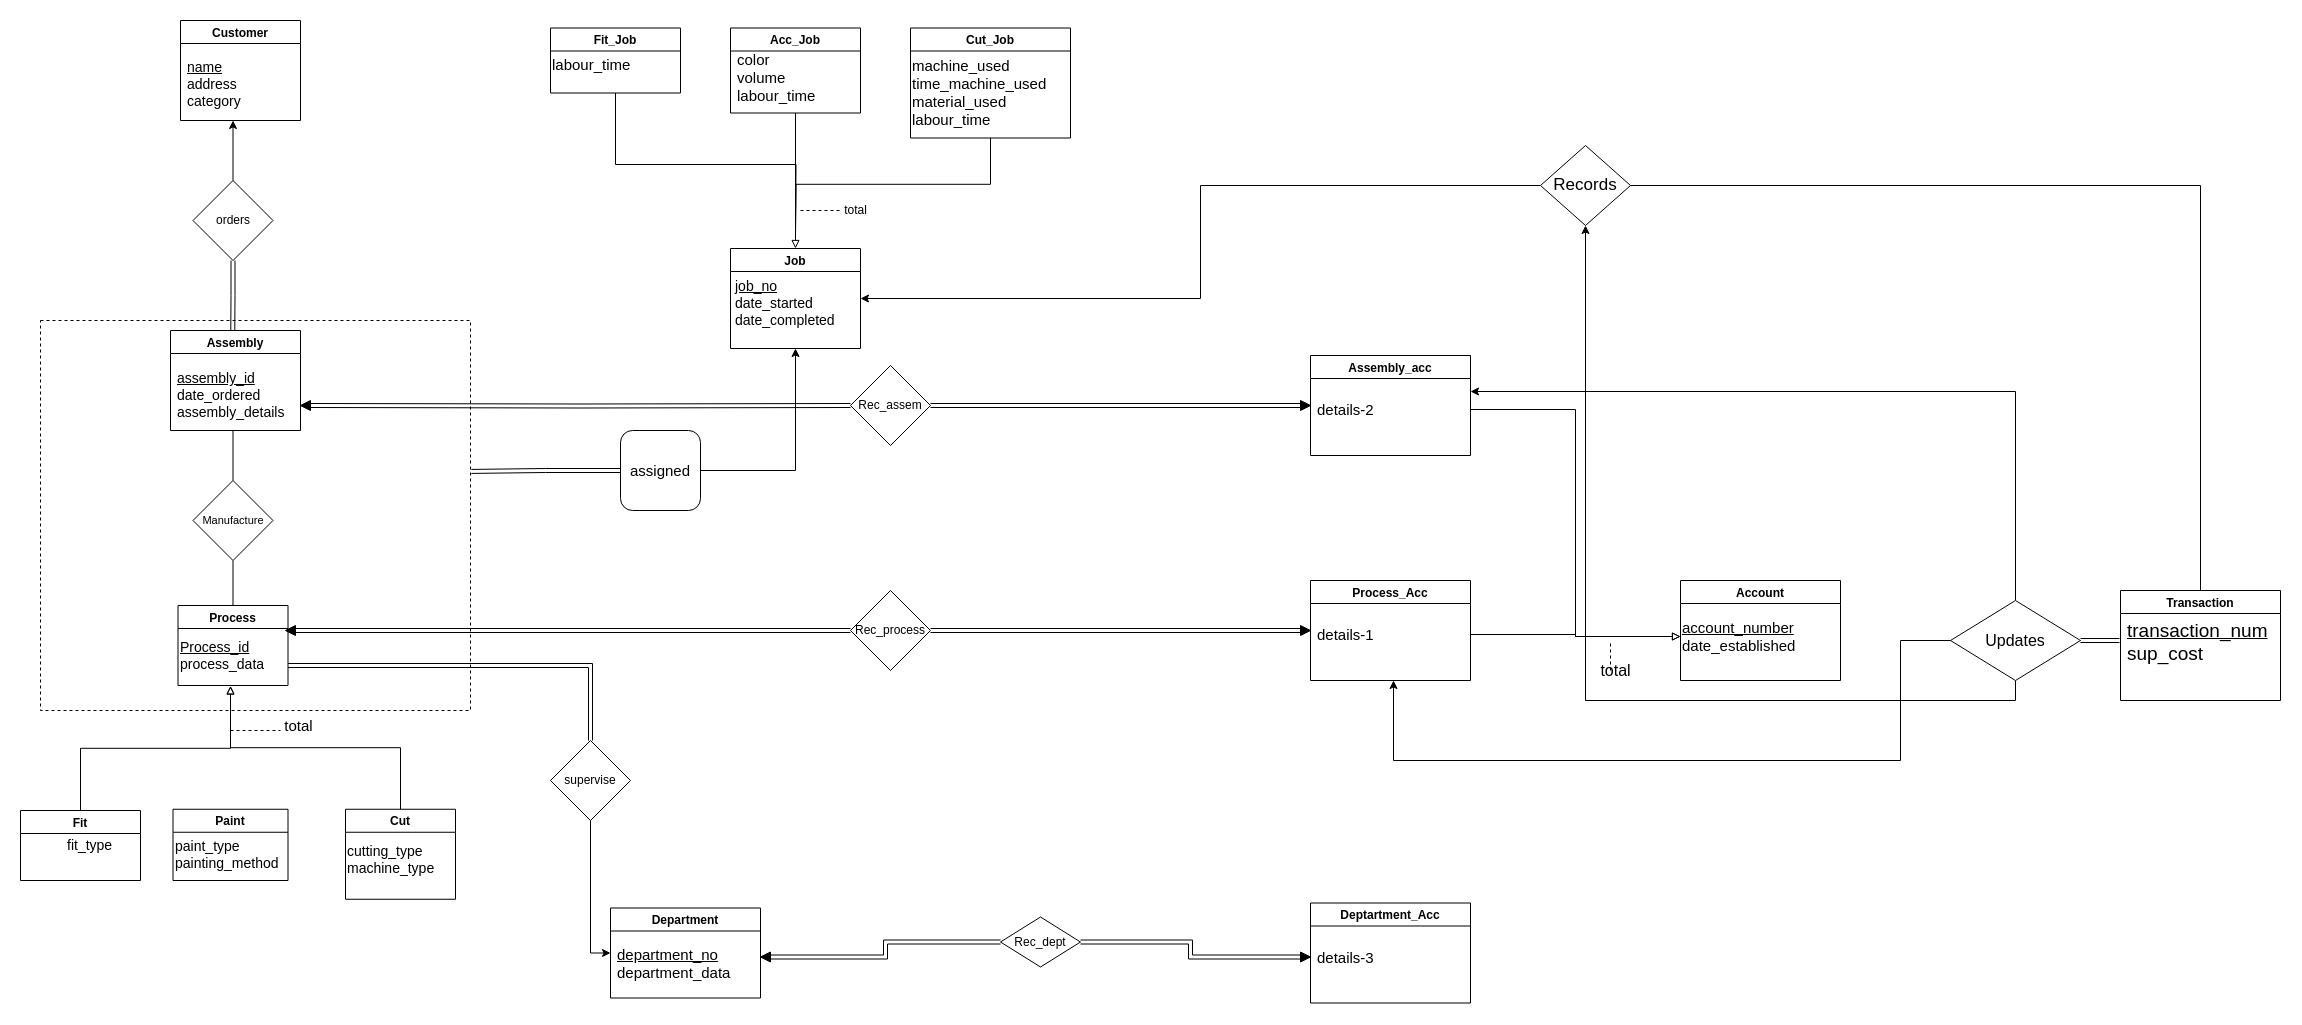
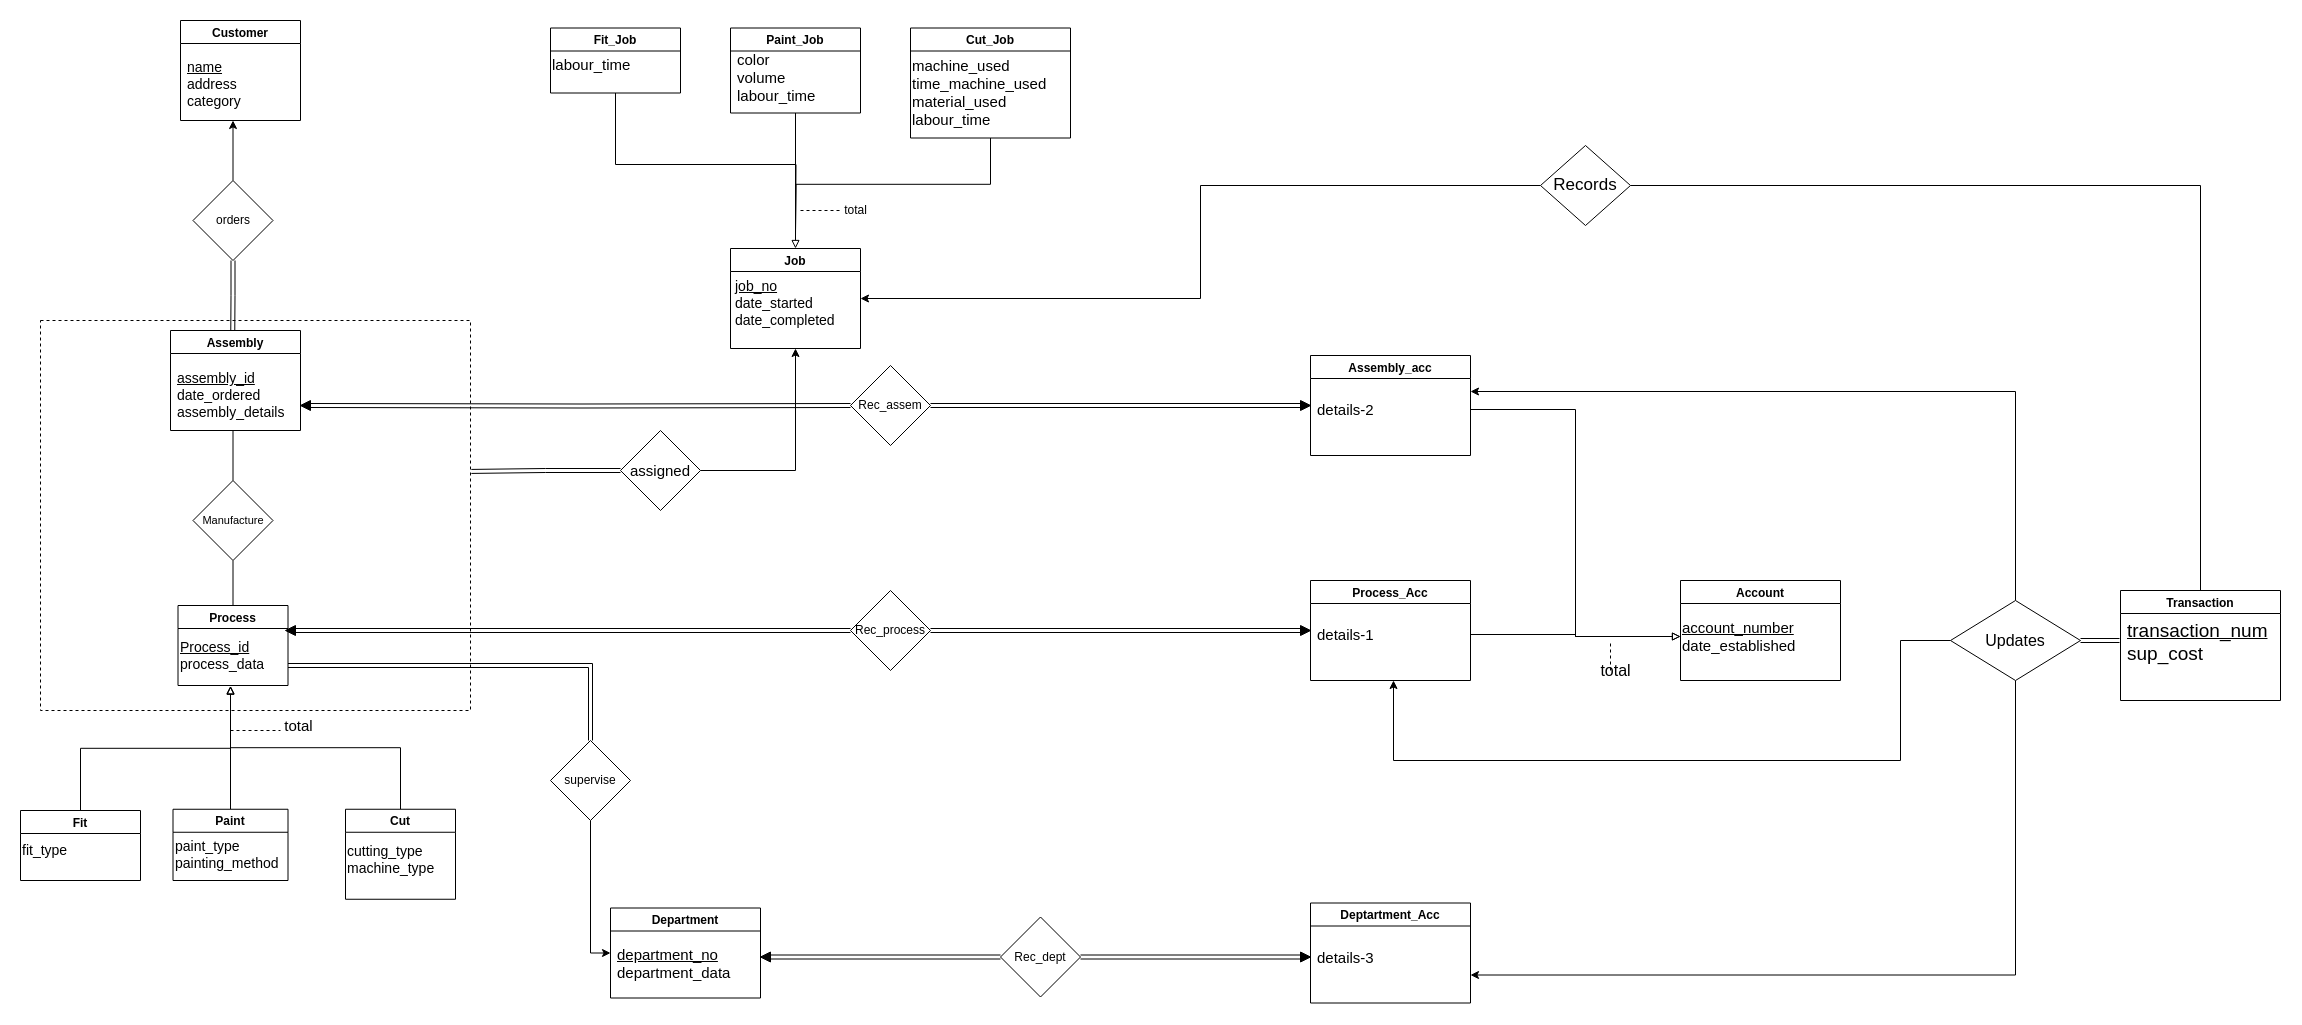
(795, 40) -> (795, 40)
(661, 471) -> (661, 471)
(1586, 683) -> (1885, 975)
none -> (231, 780)
(101, 846) -> (56, 851)
(1041, 942) -> (1041, 957)
